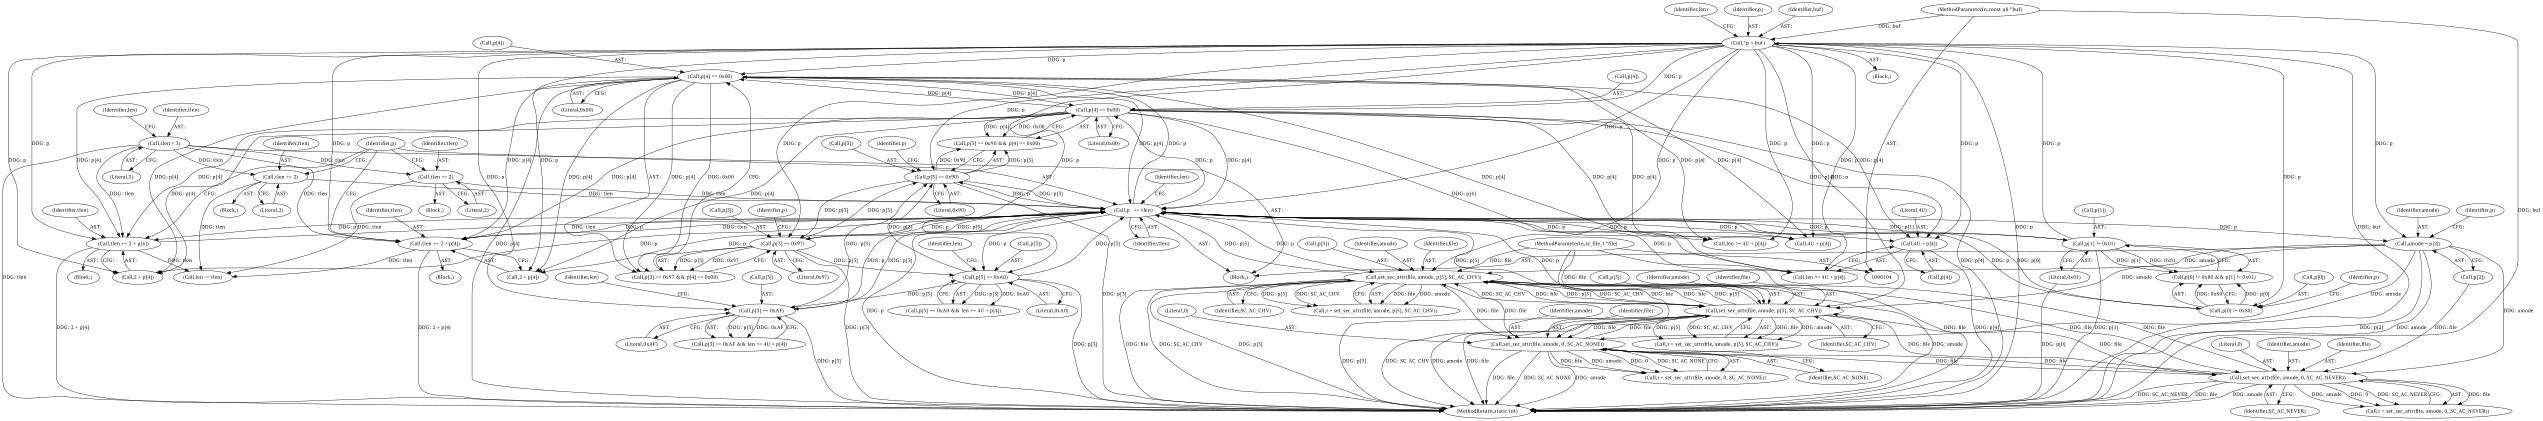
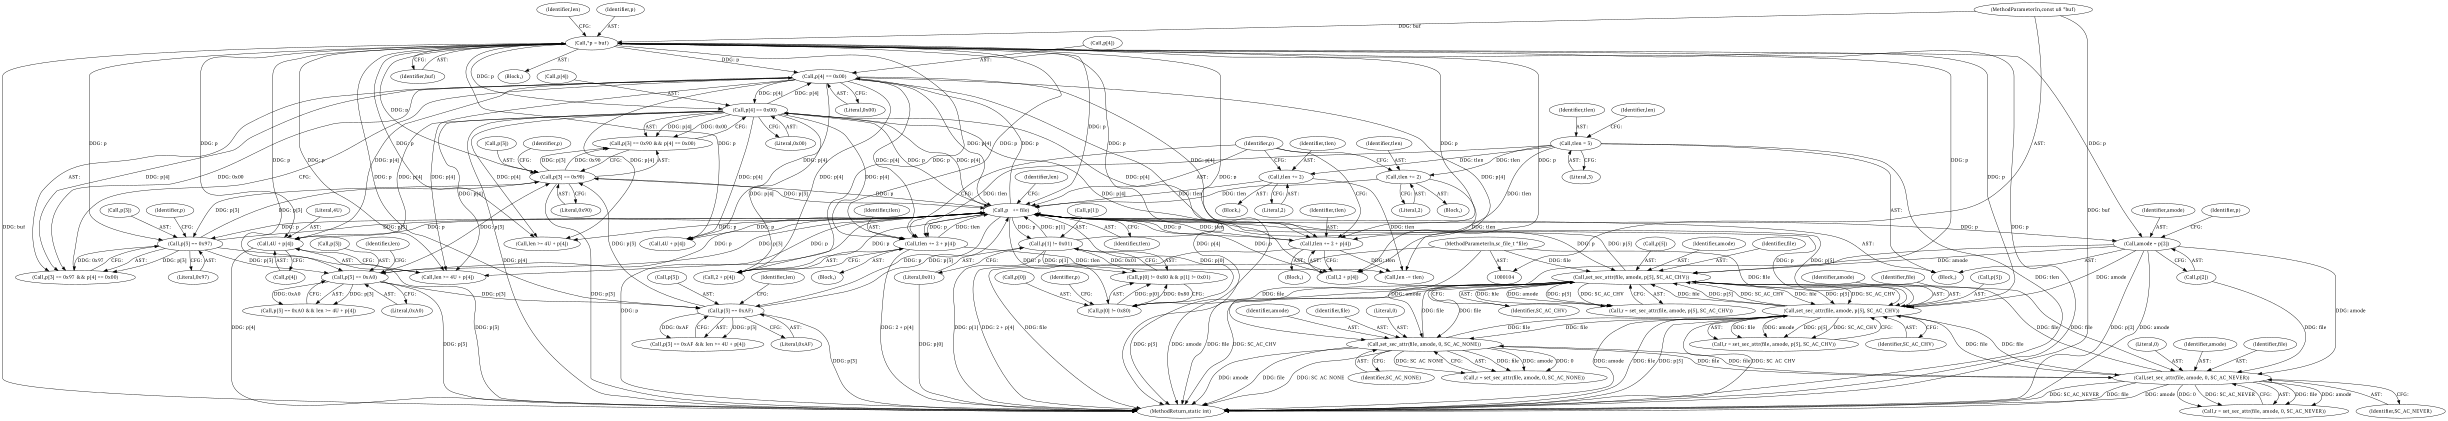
none -> (484, 46)
(1133, 210) -> (1011, 210)
